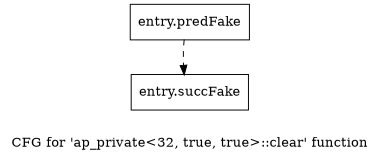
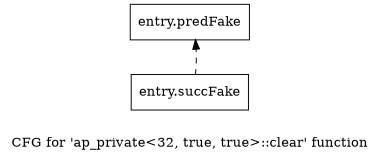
(183, 52) -> (196, 62)
